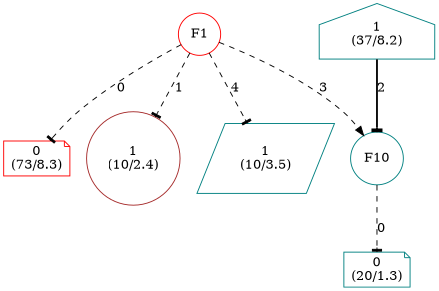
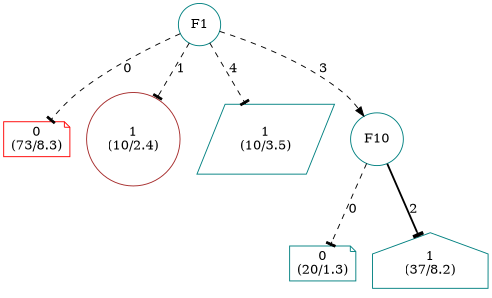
(200, 34) -> (200, 25)
(377, 93) -> (402, 198)
